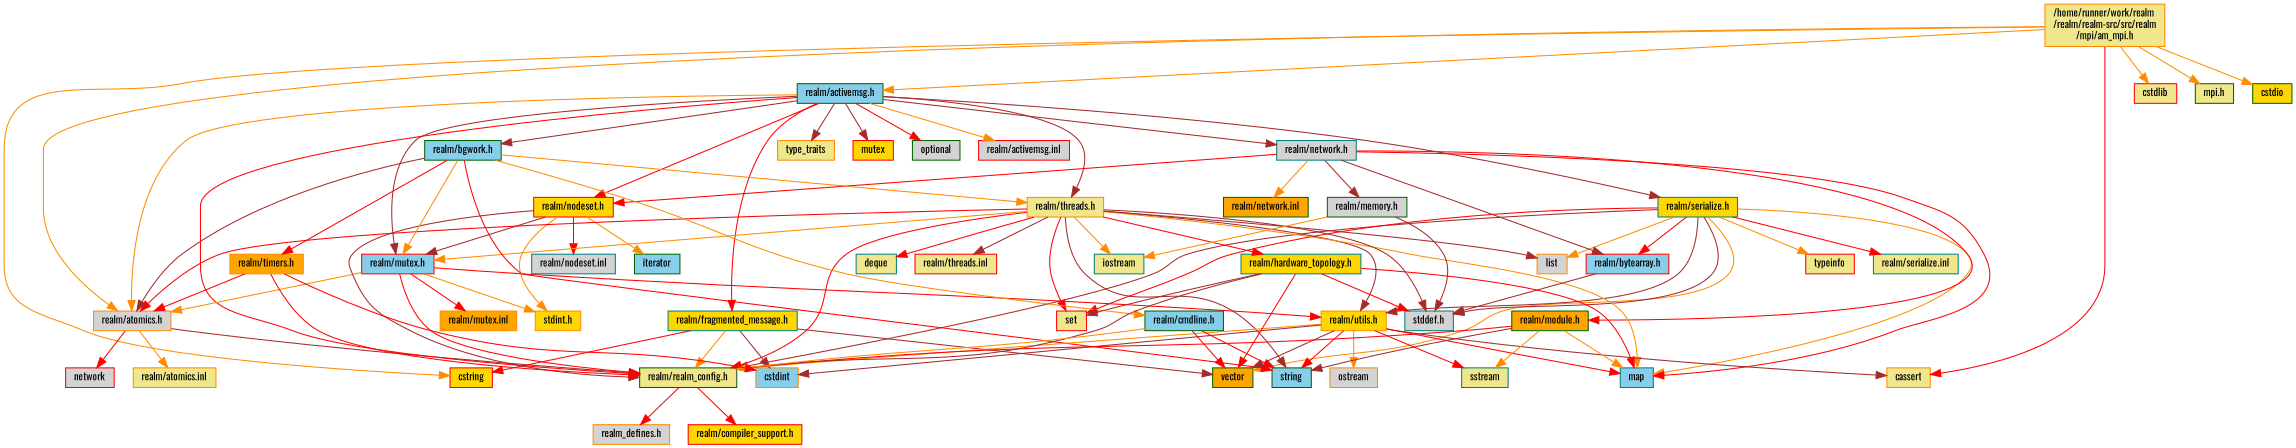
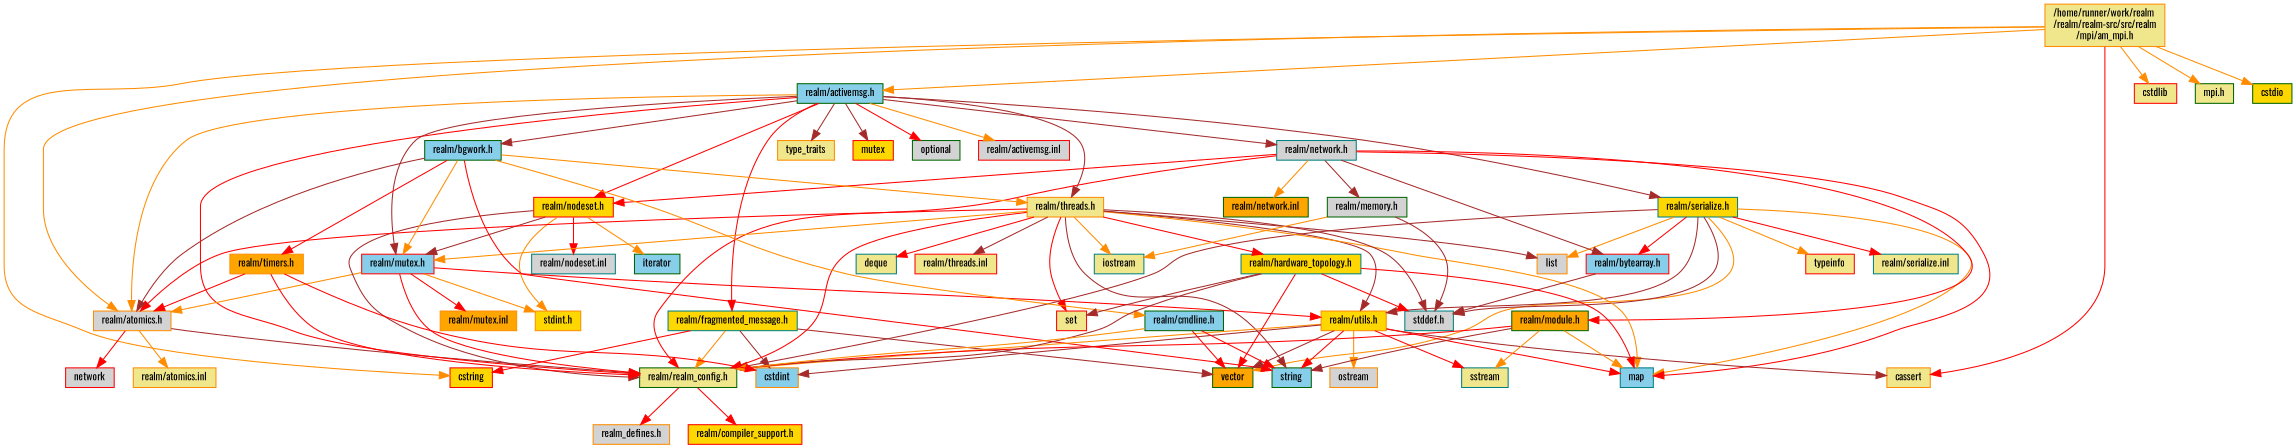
none -> (1031, 194)
(1272, 245) -> none
